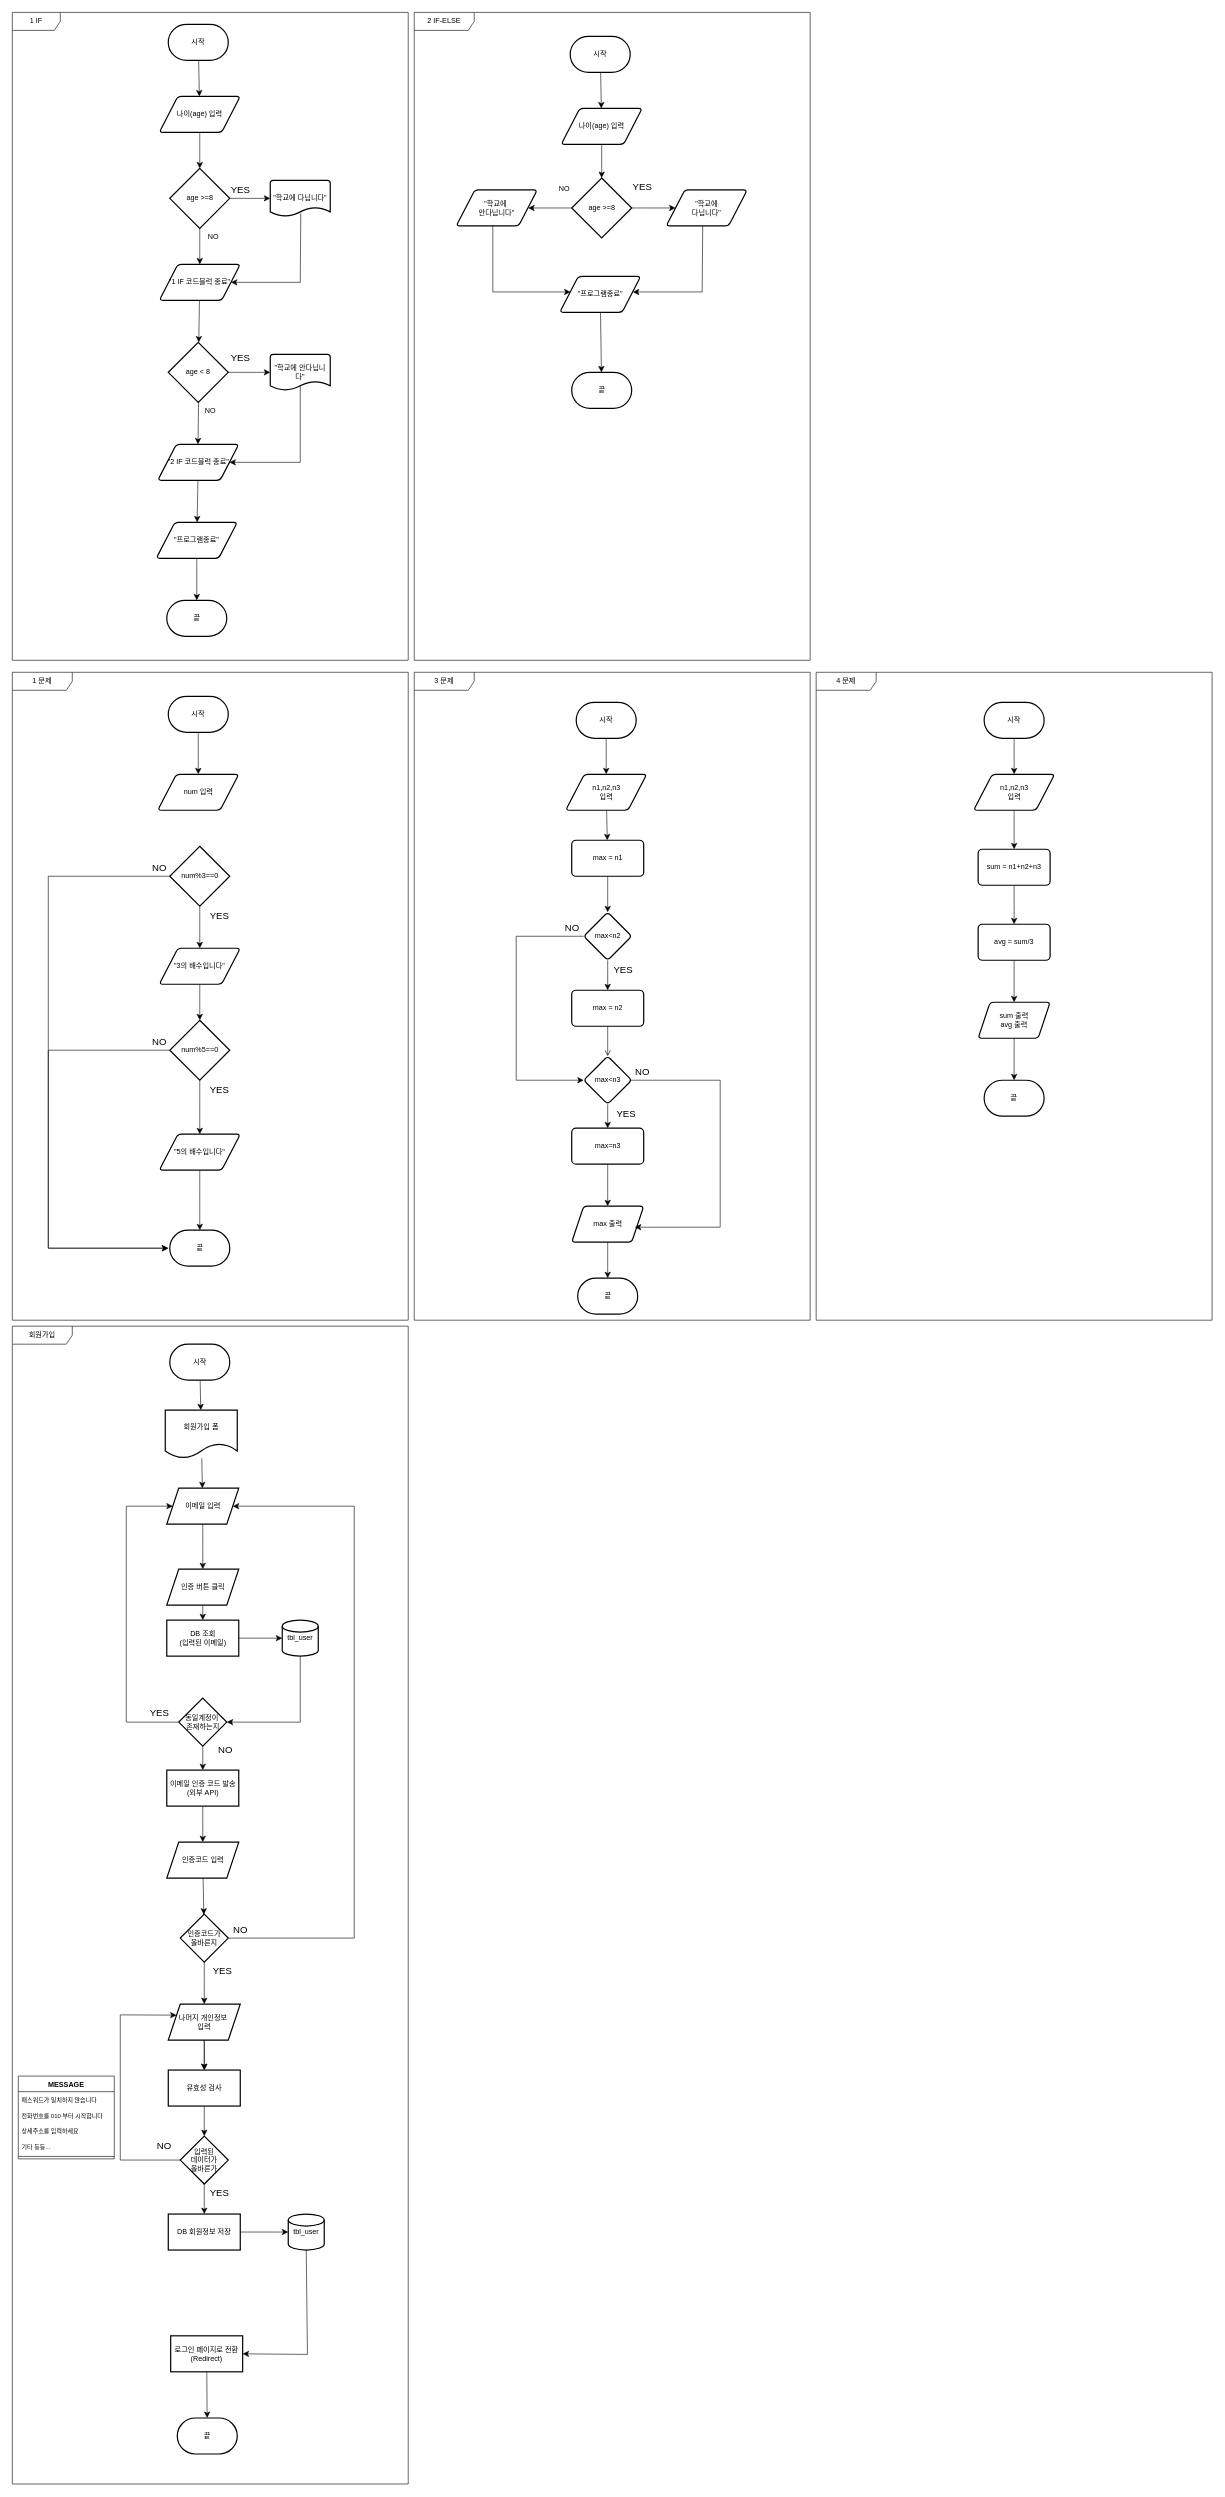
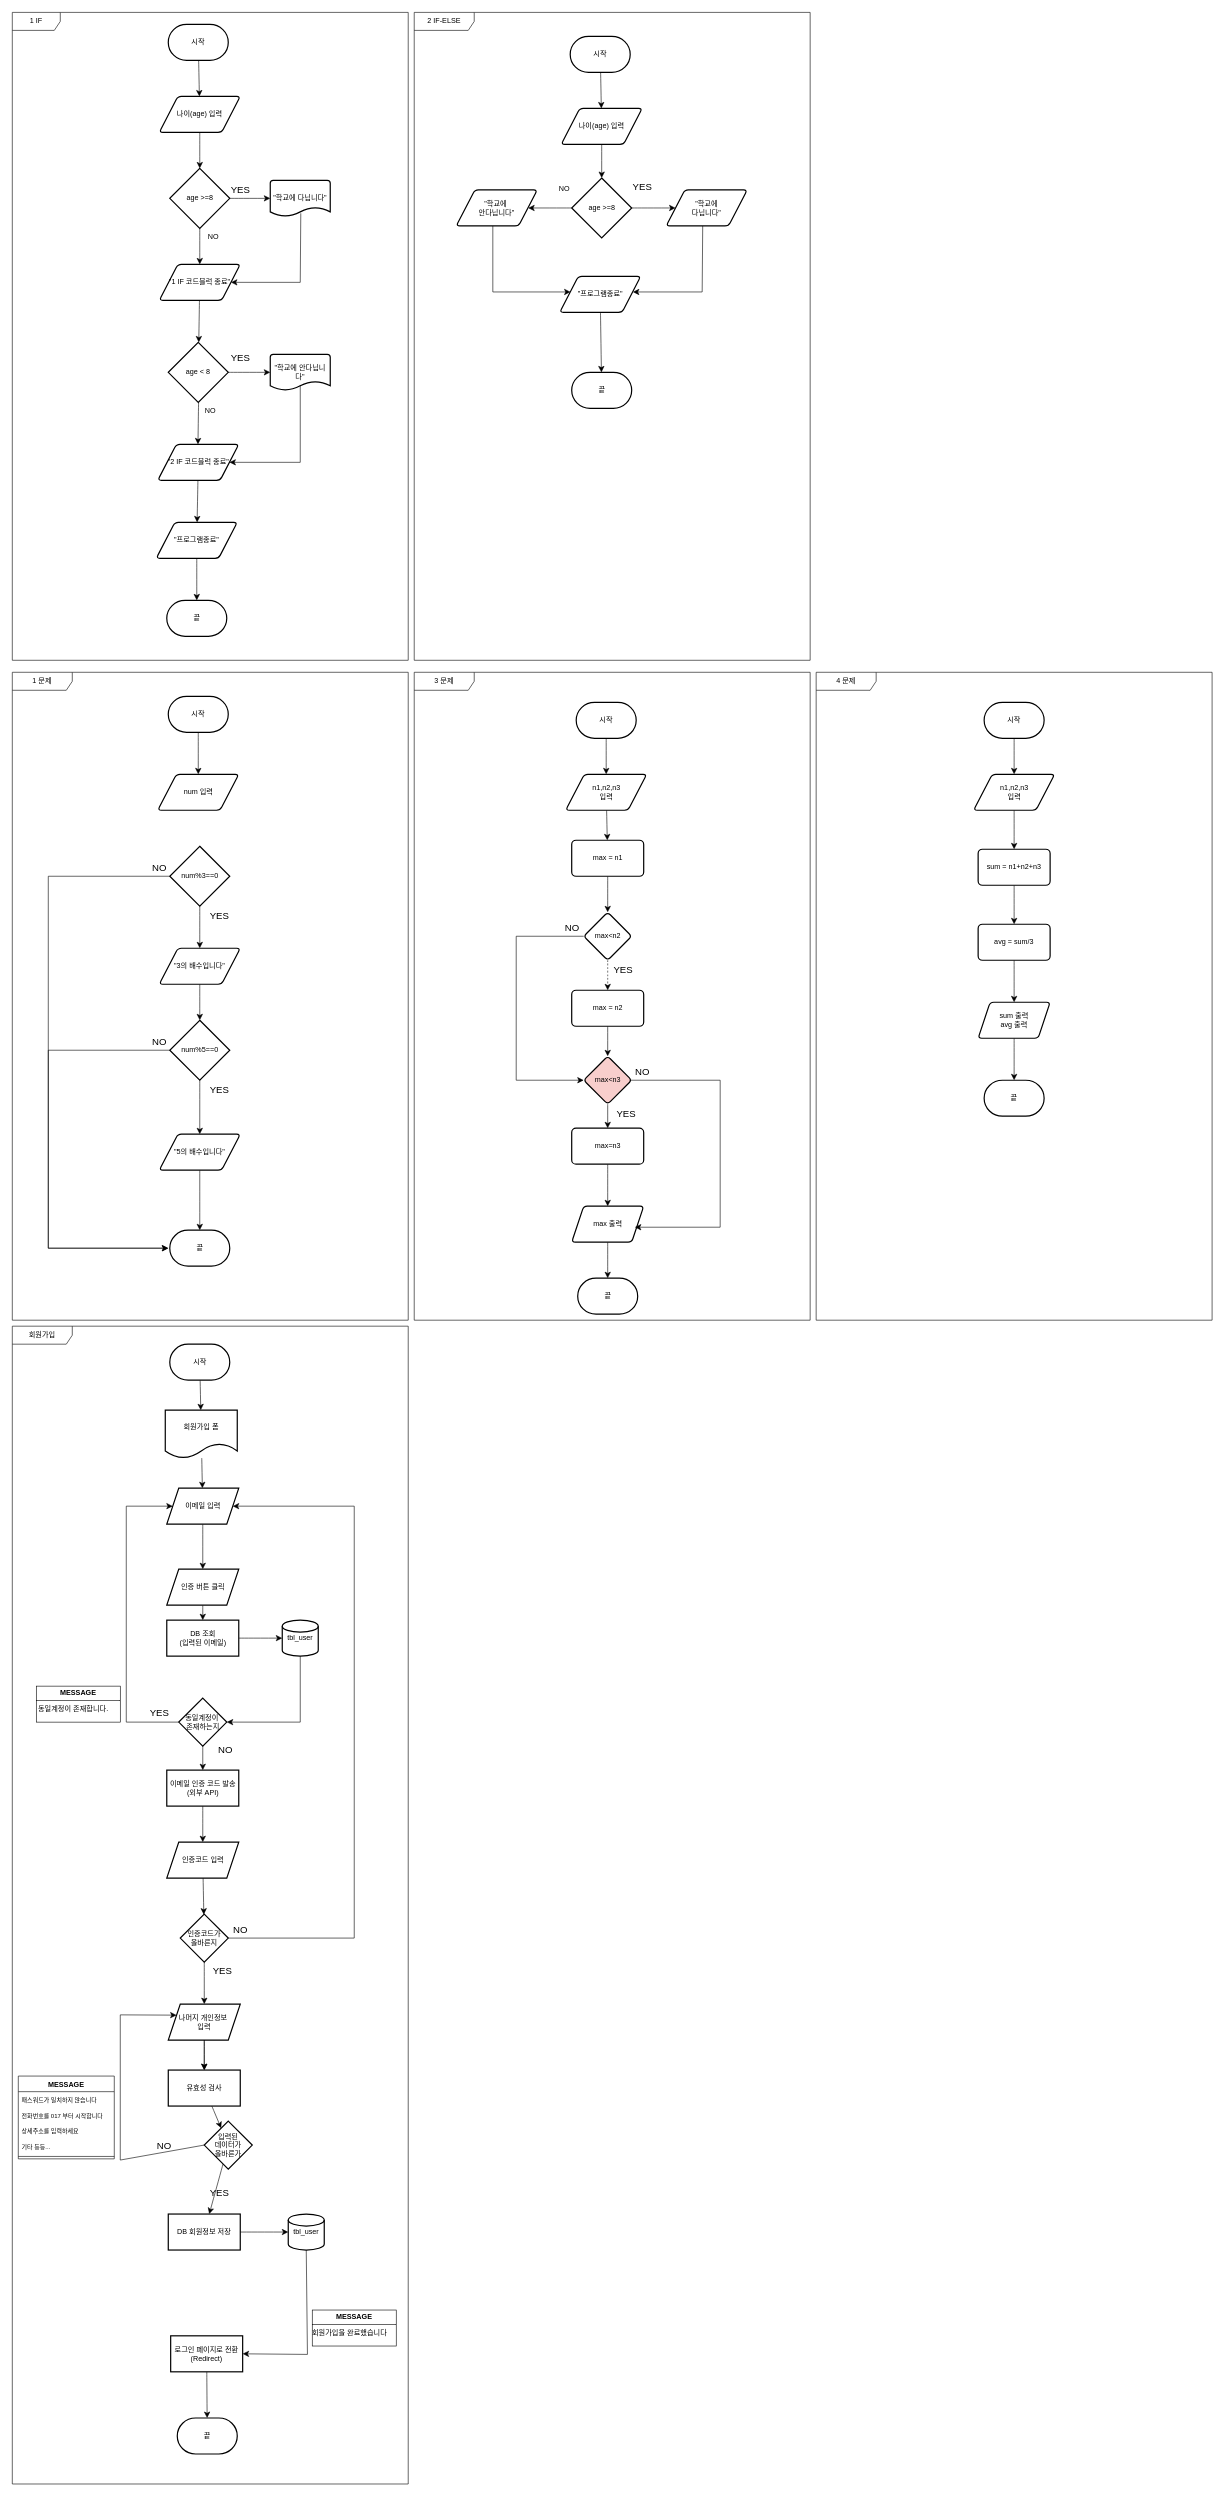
(608, 973) -> (608, 973)
(608, 1052) -> (608, 1049)
(608, 1080) -> (608, 1080)
none -> (78, 1704)
(67, 2120) -> (67, 2120)
(204, 2160) -> (228, 2145)
none -> (354, 2328)
